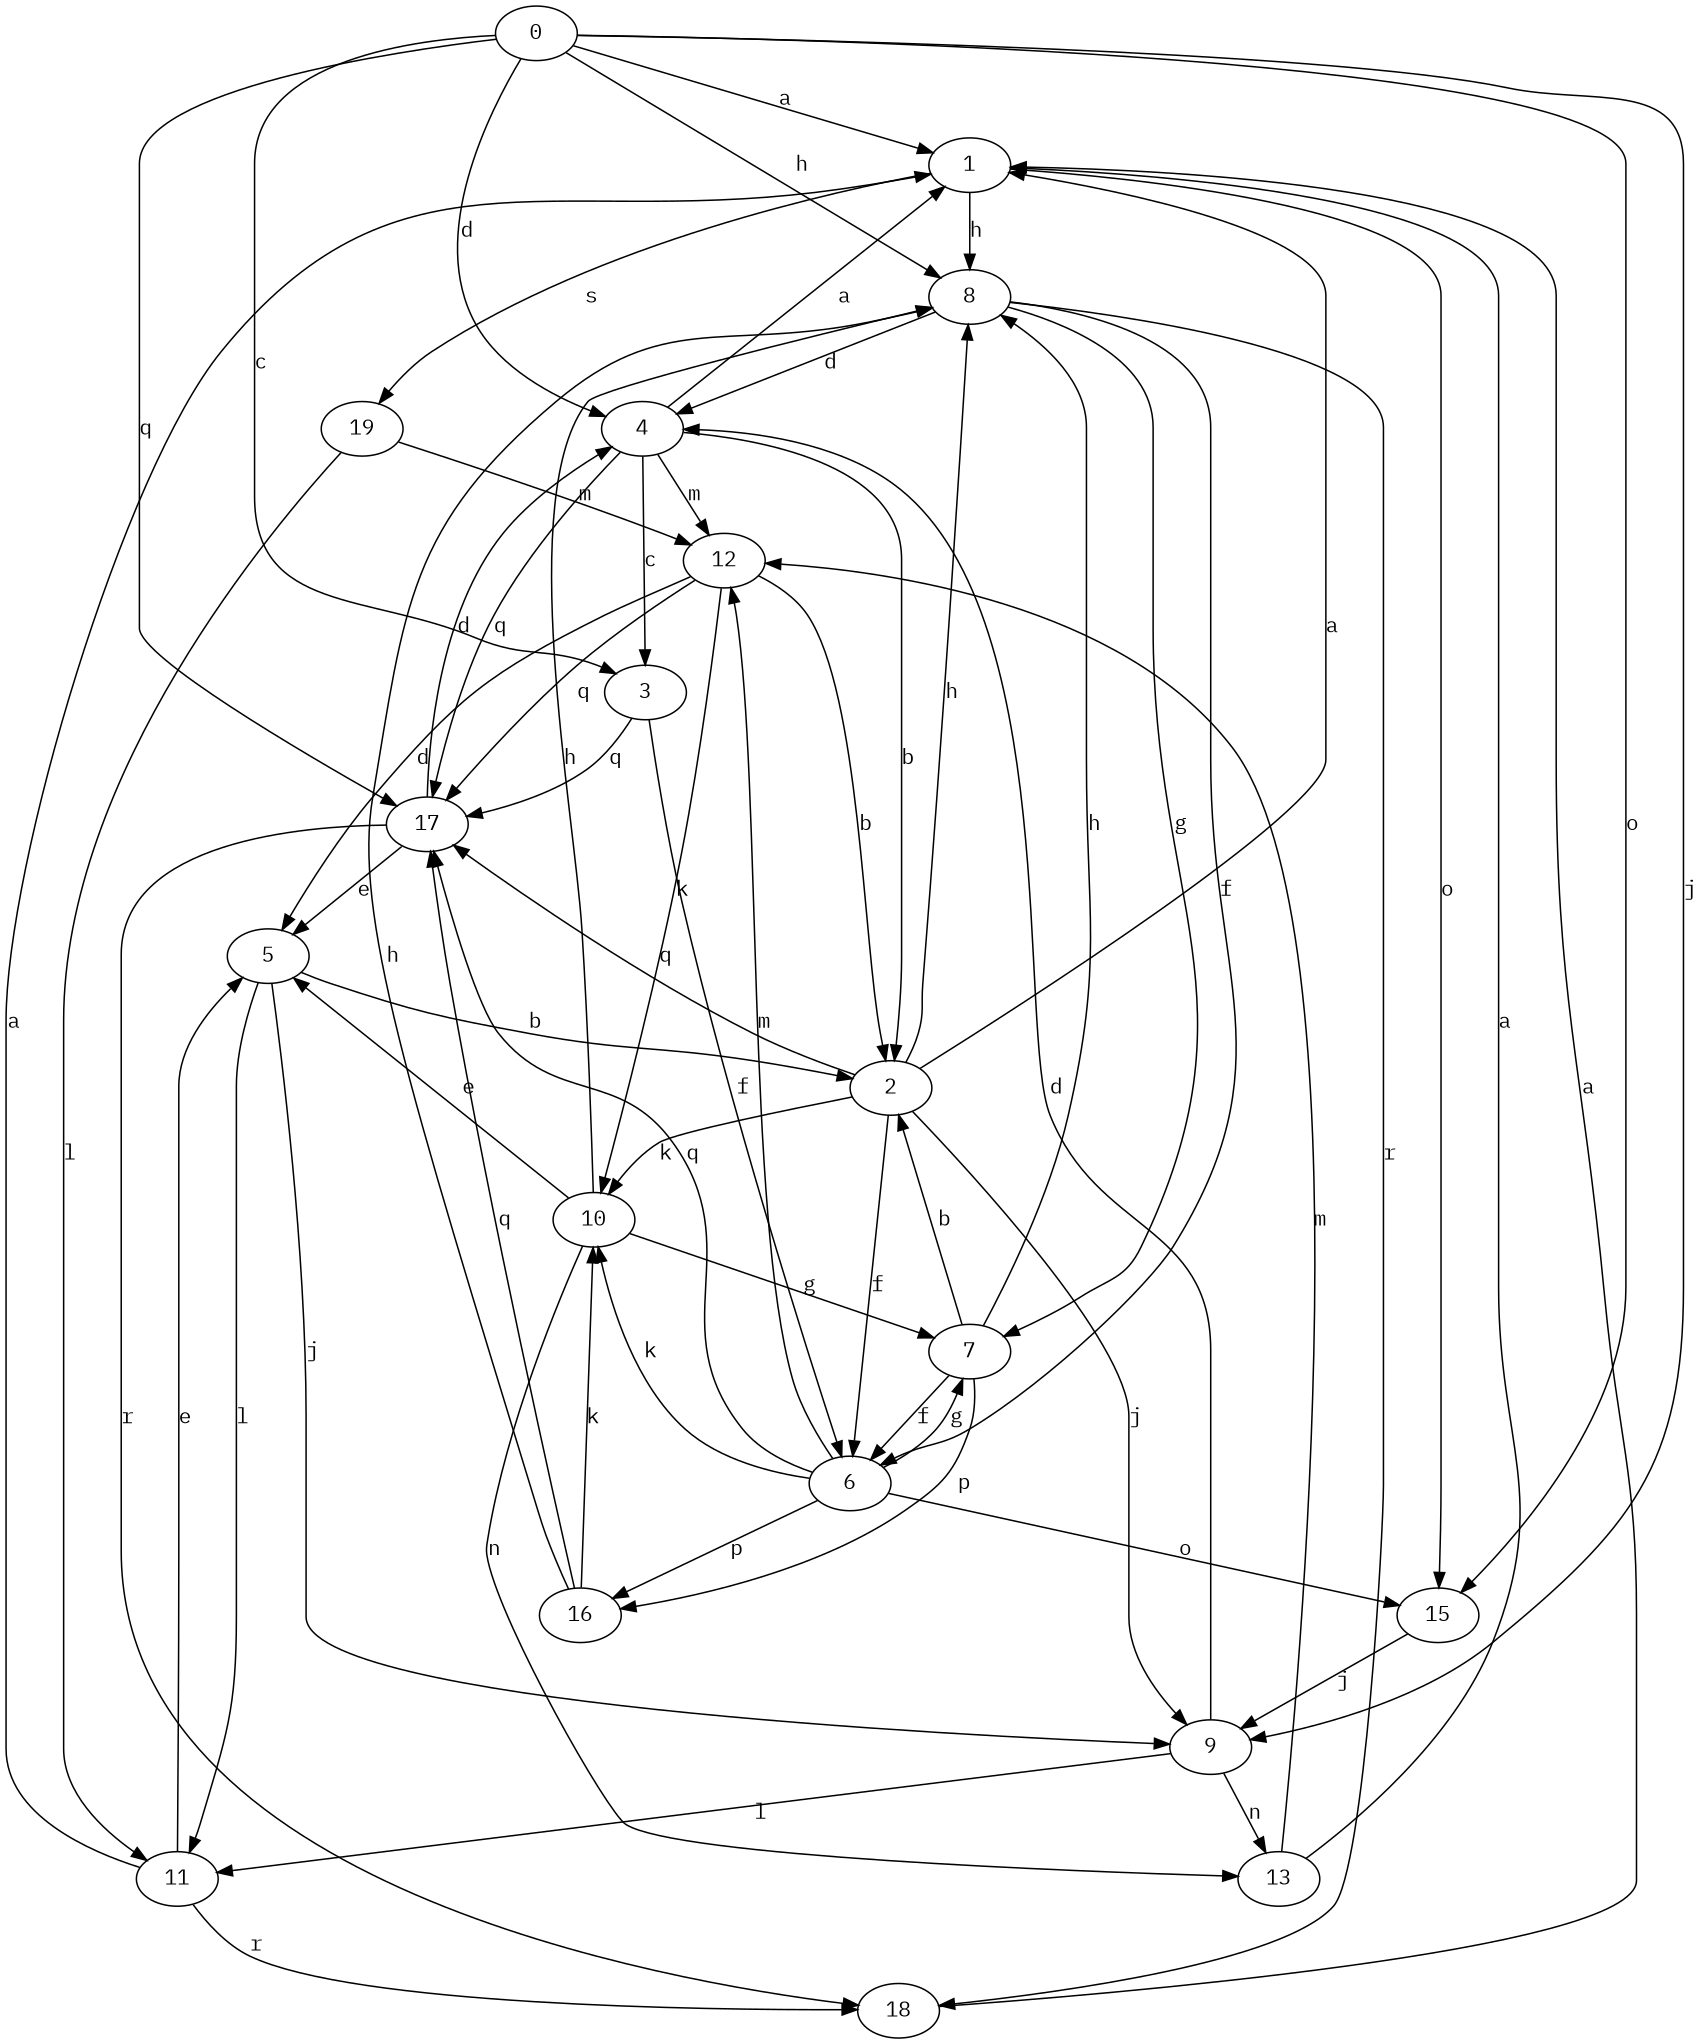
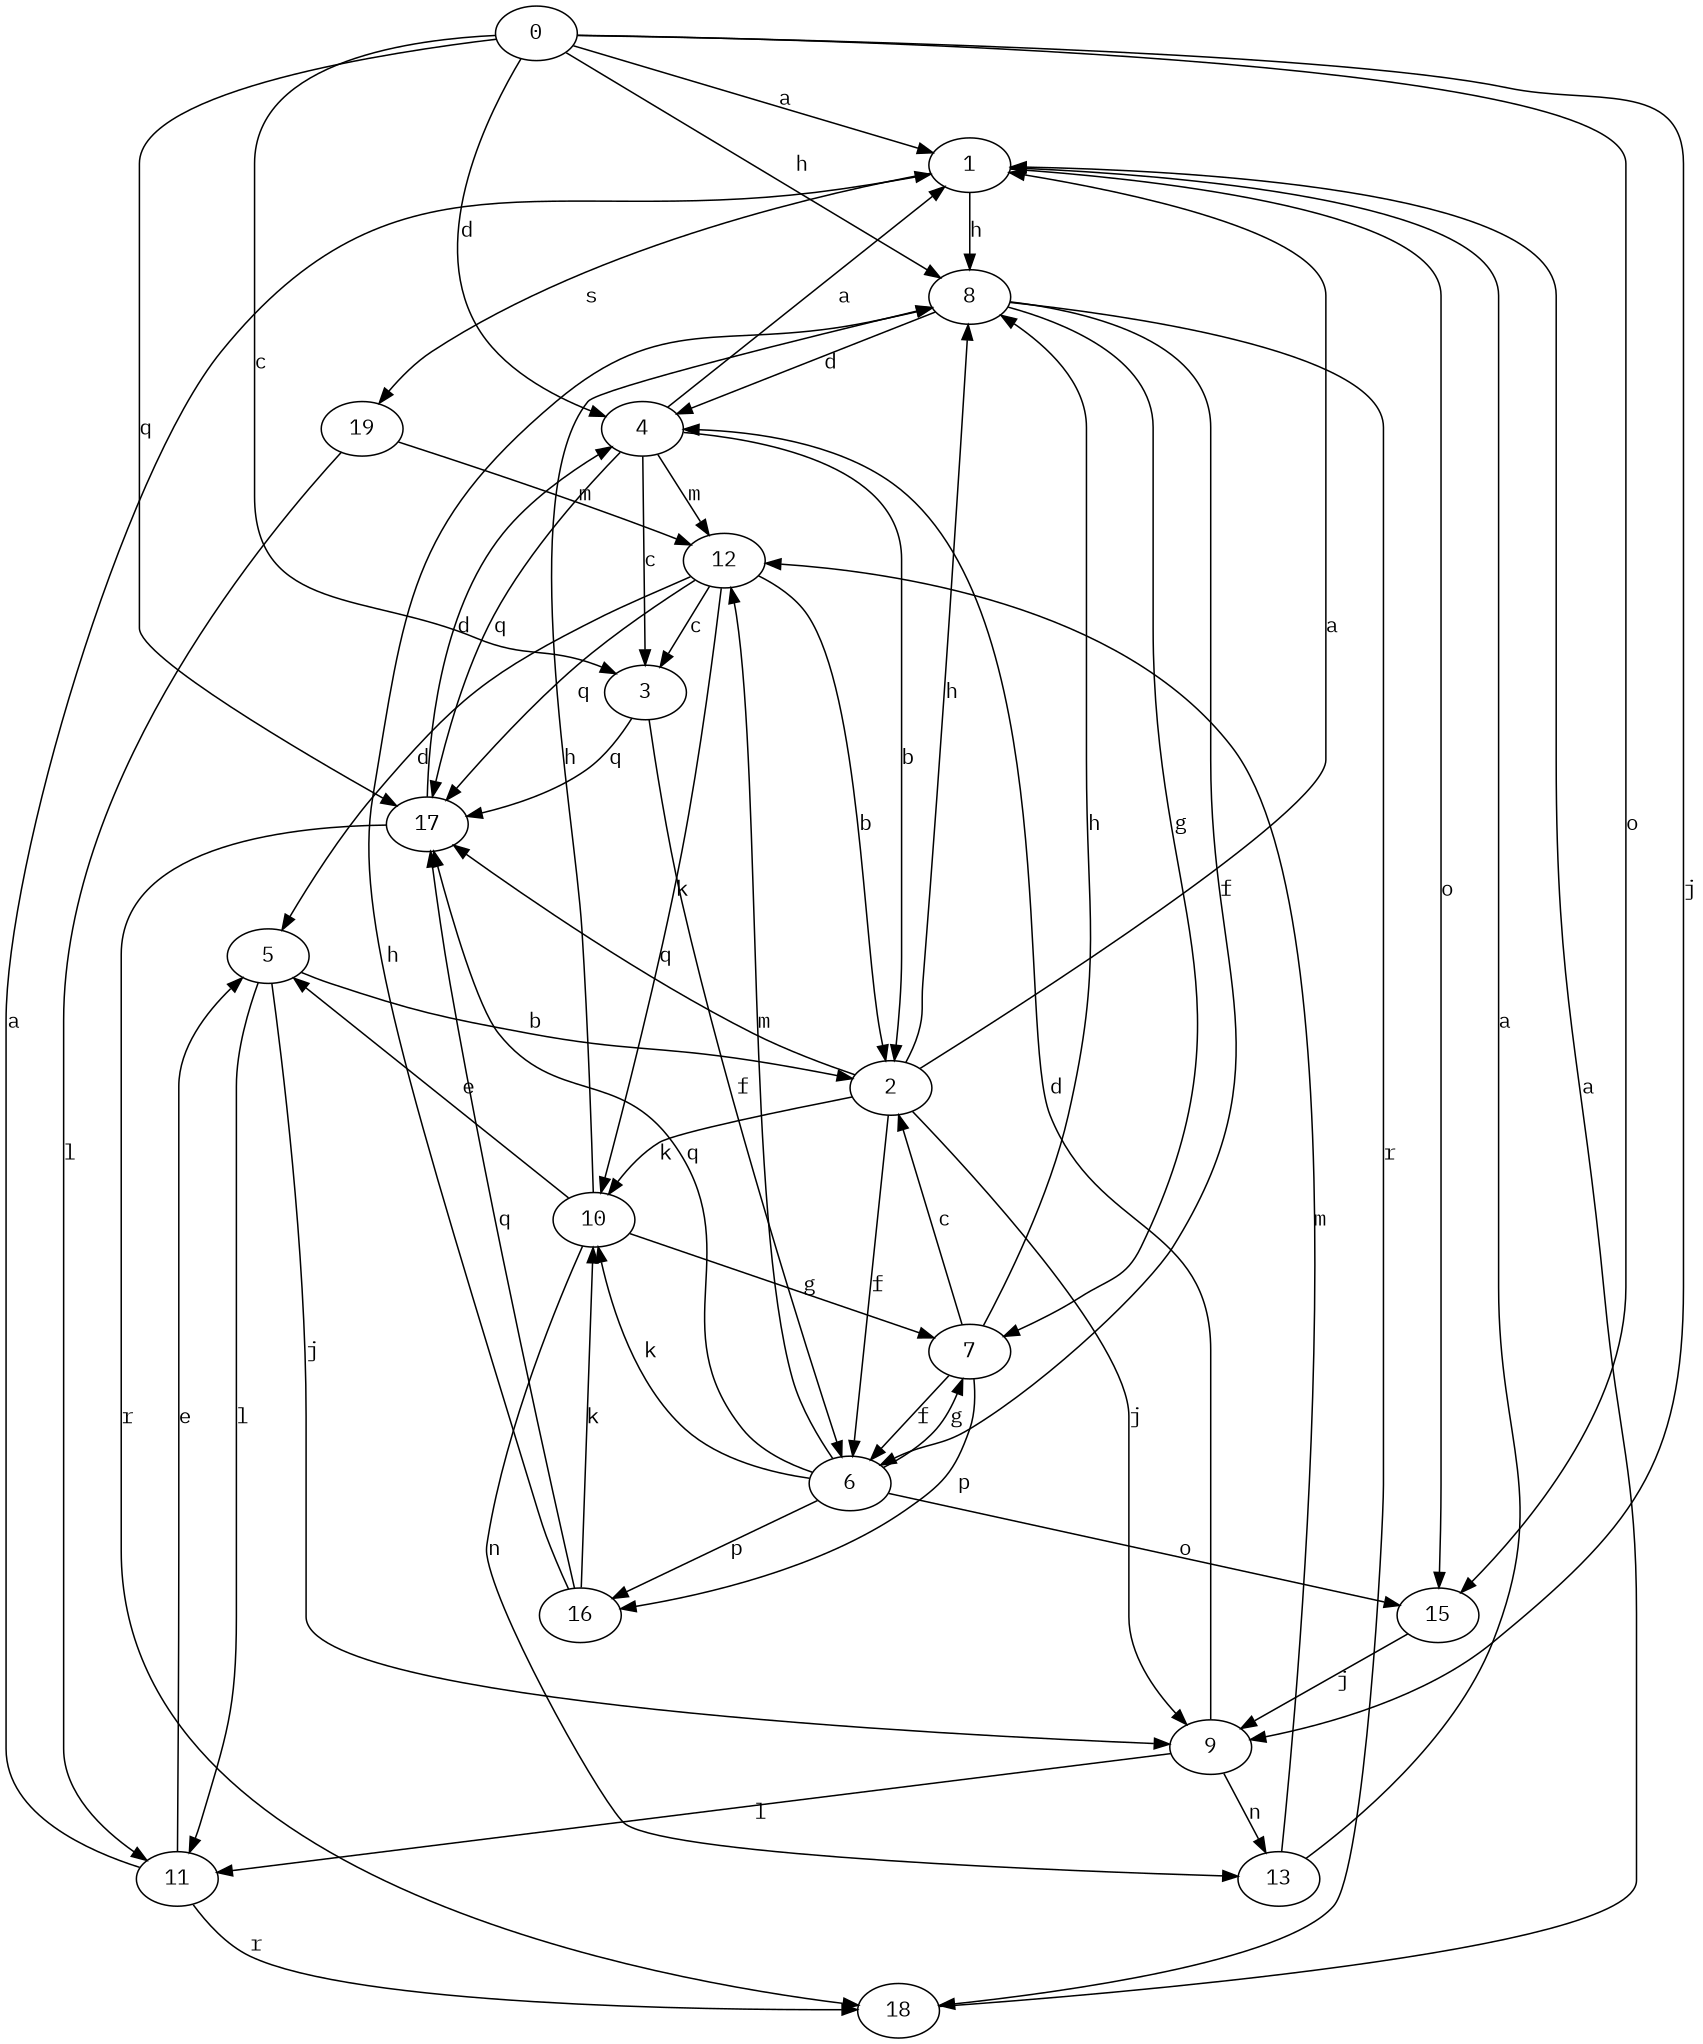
none -> (689, 620)
(353, 886) -> none
(945, 1220) -> (945, 1220)
